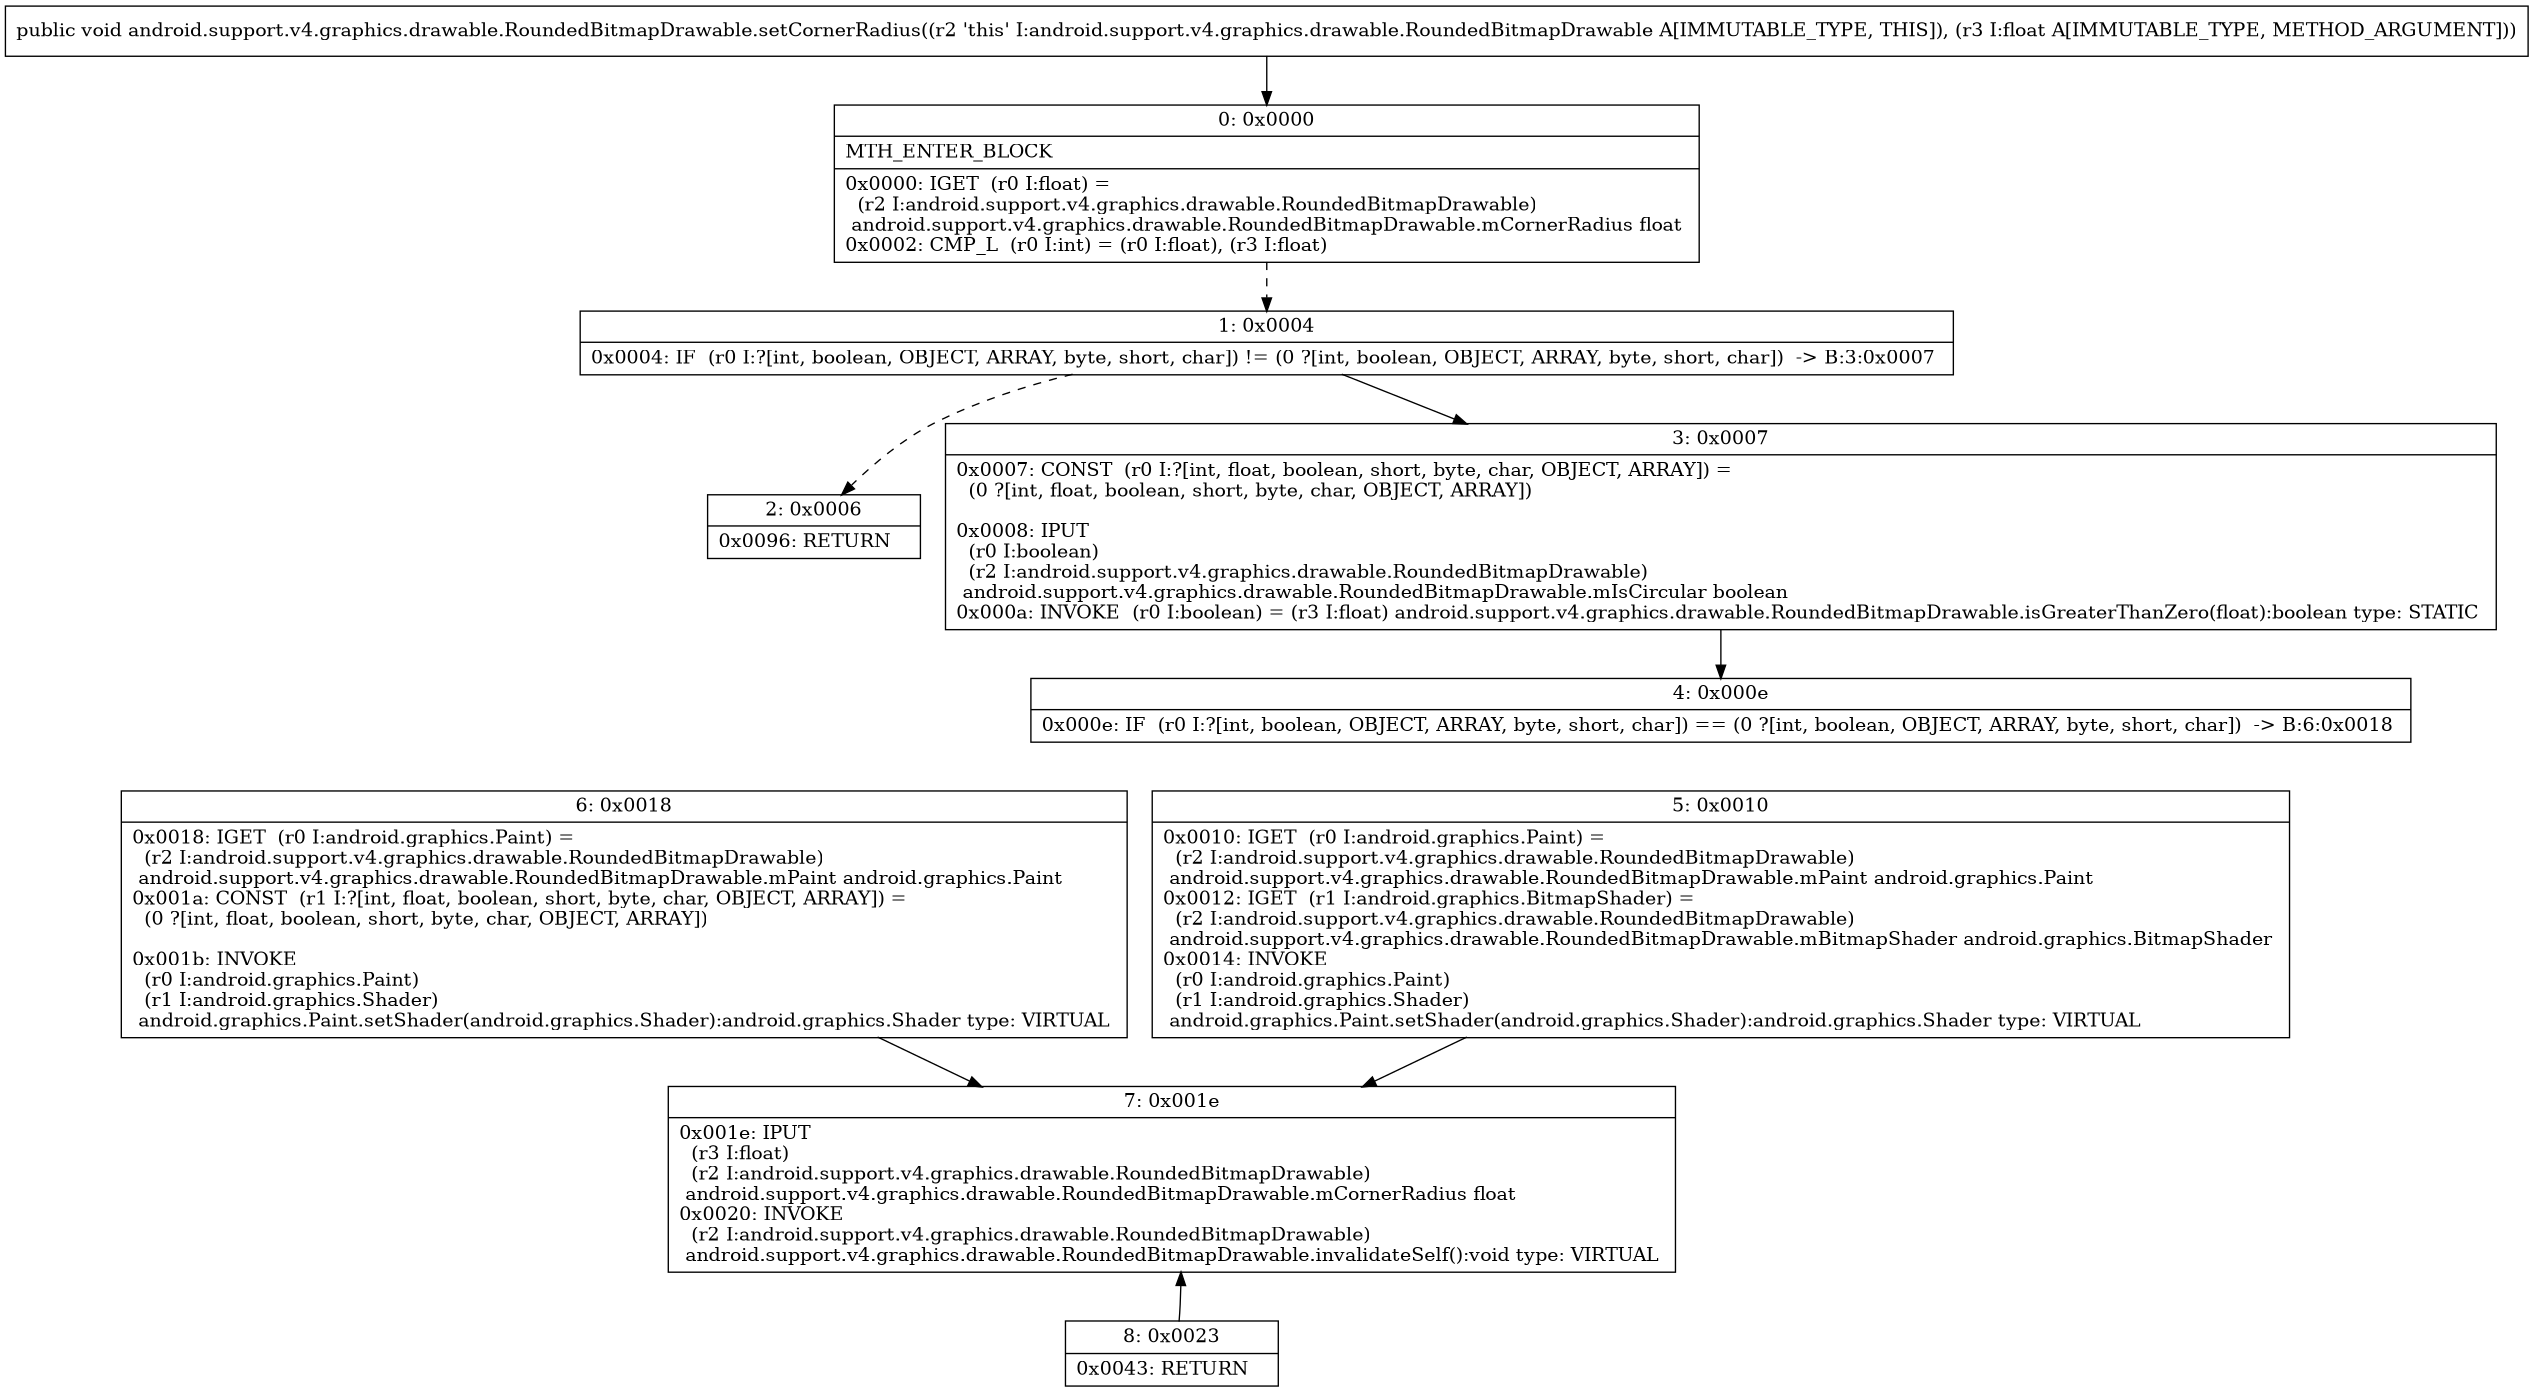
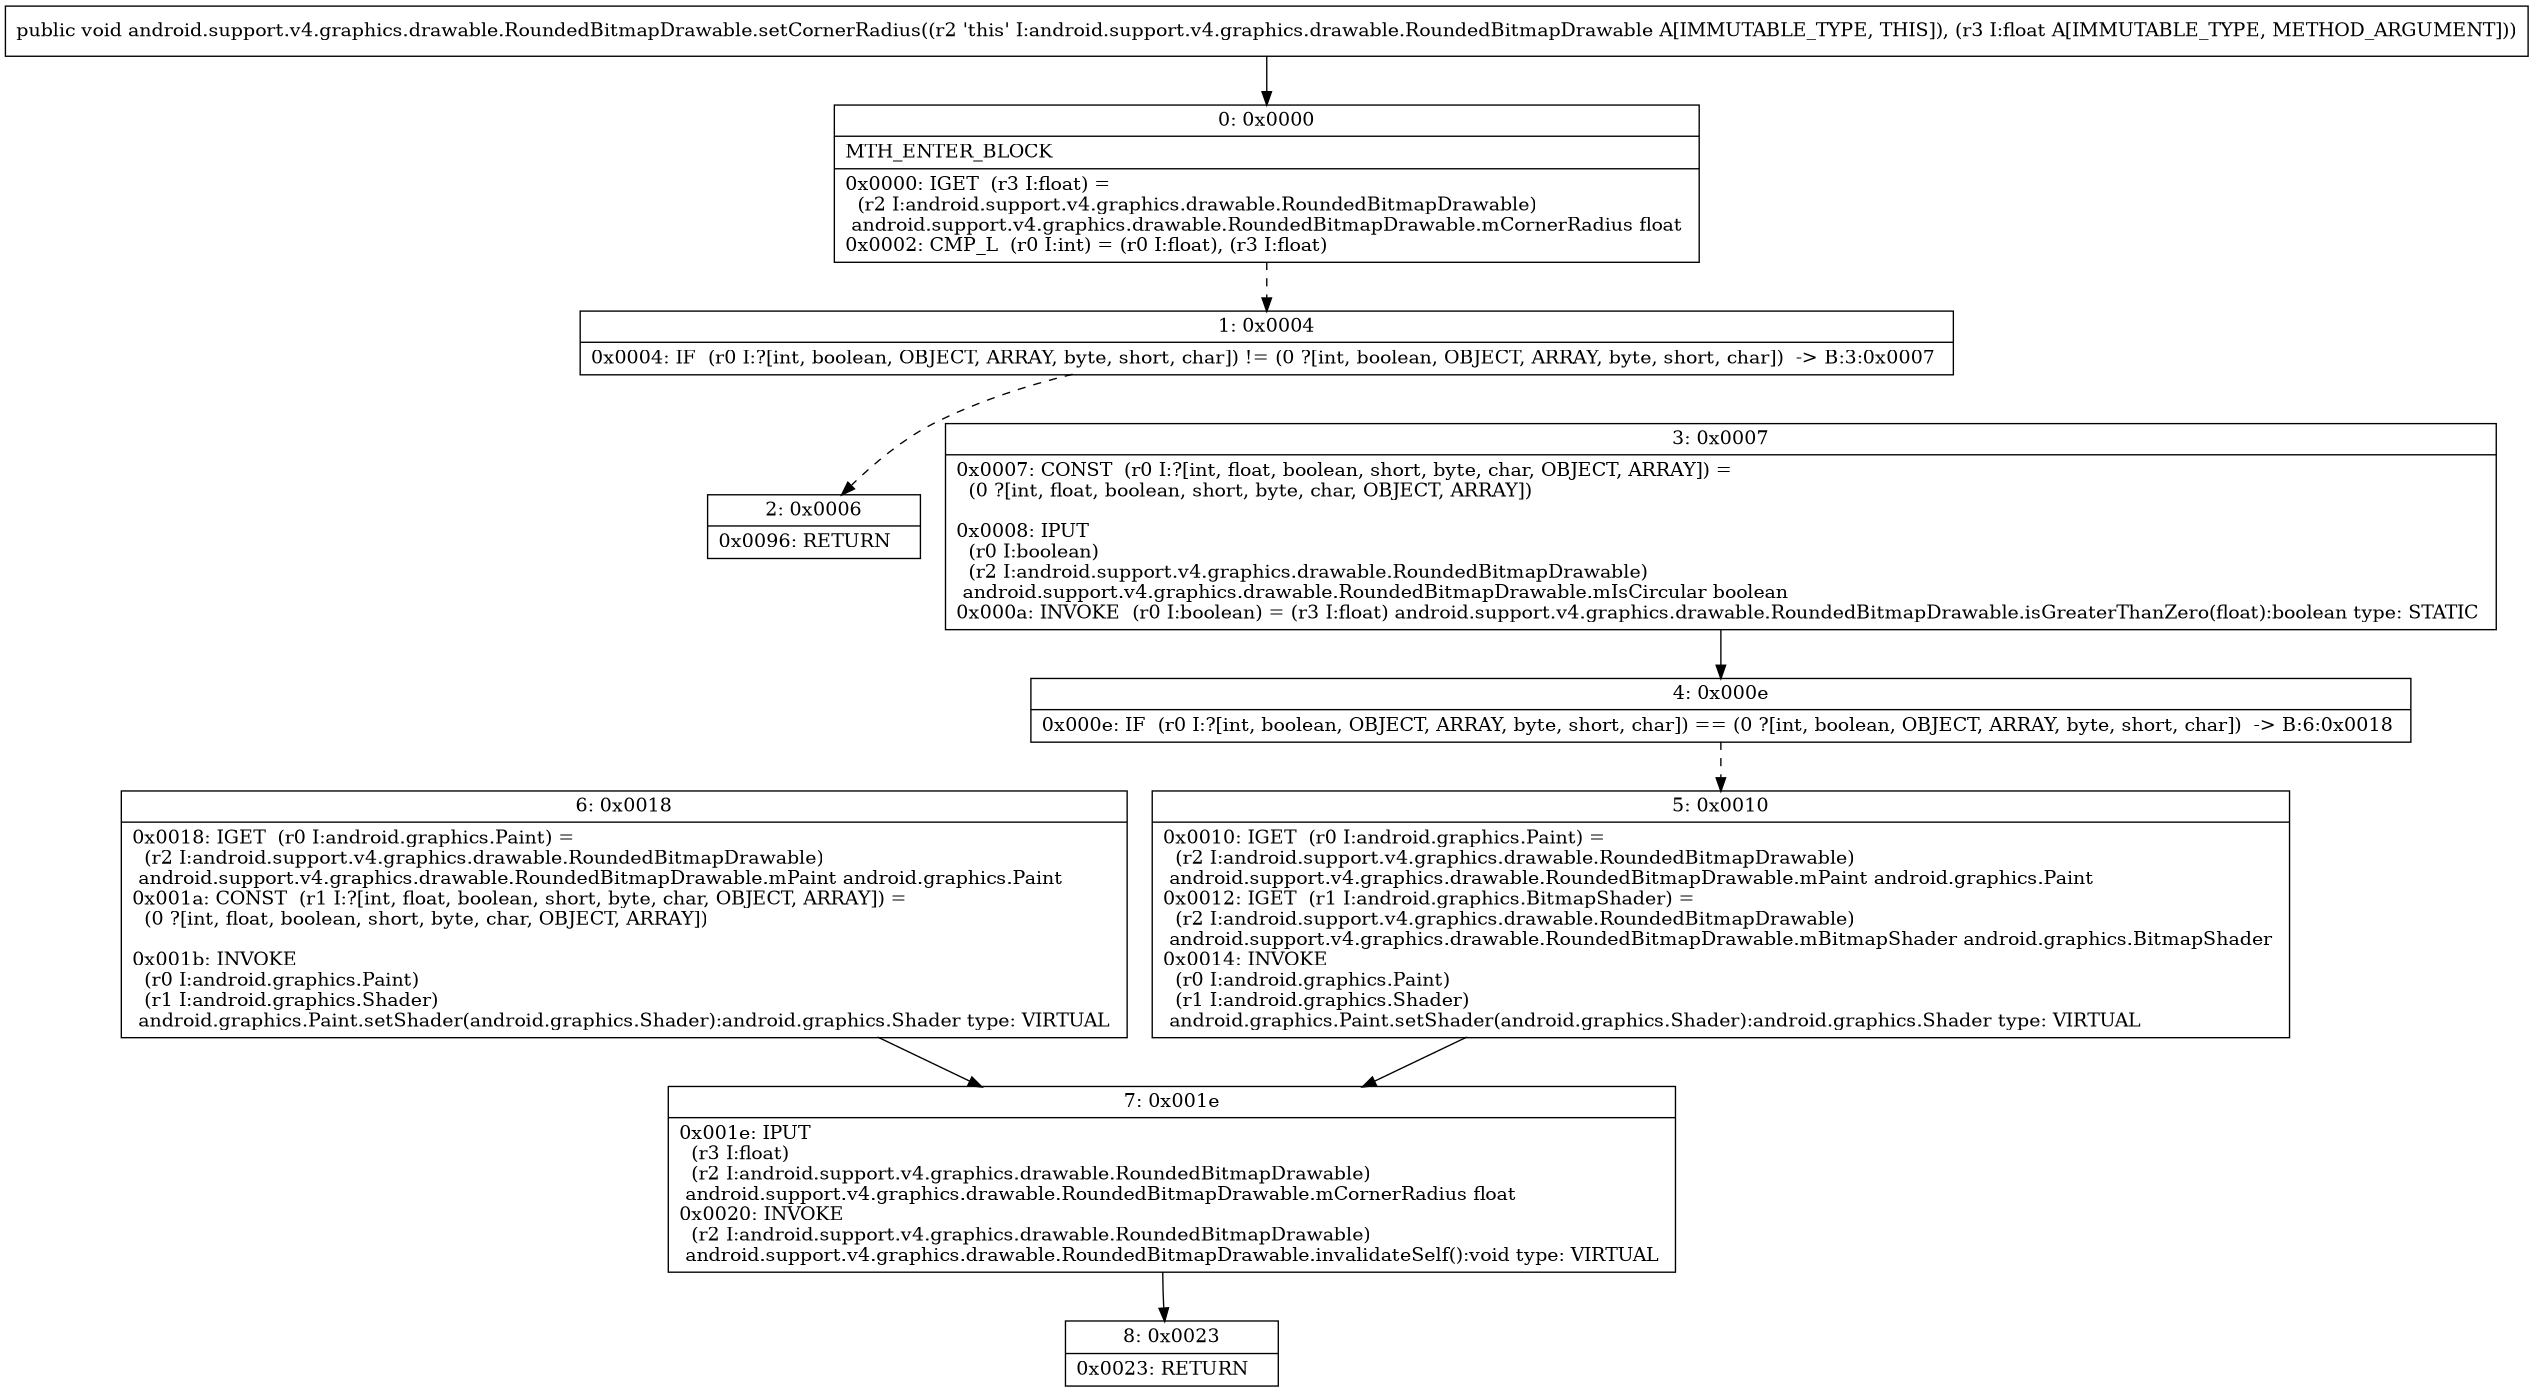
(981, 184) -> (981, 184)
(1398, 397) -> none
none -> (1721, 760)
(1180, 1304) -> (1163, 1290)
(1172, 1369) -> (1172, 1369)
